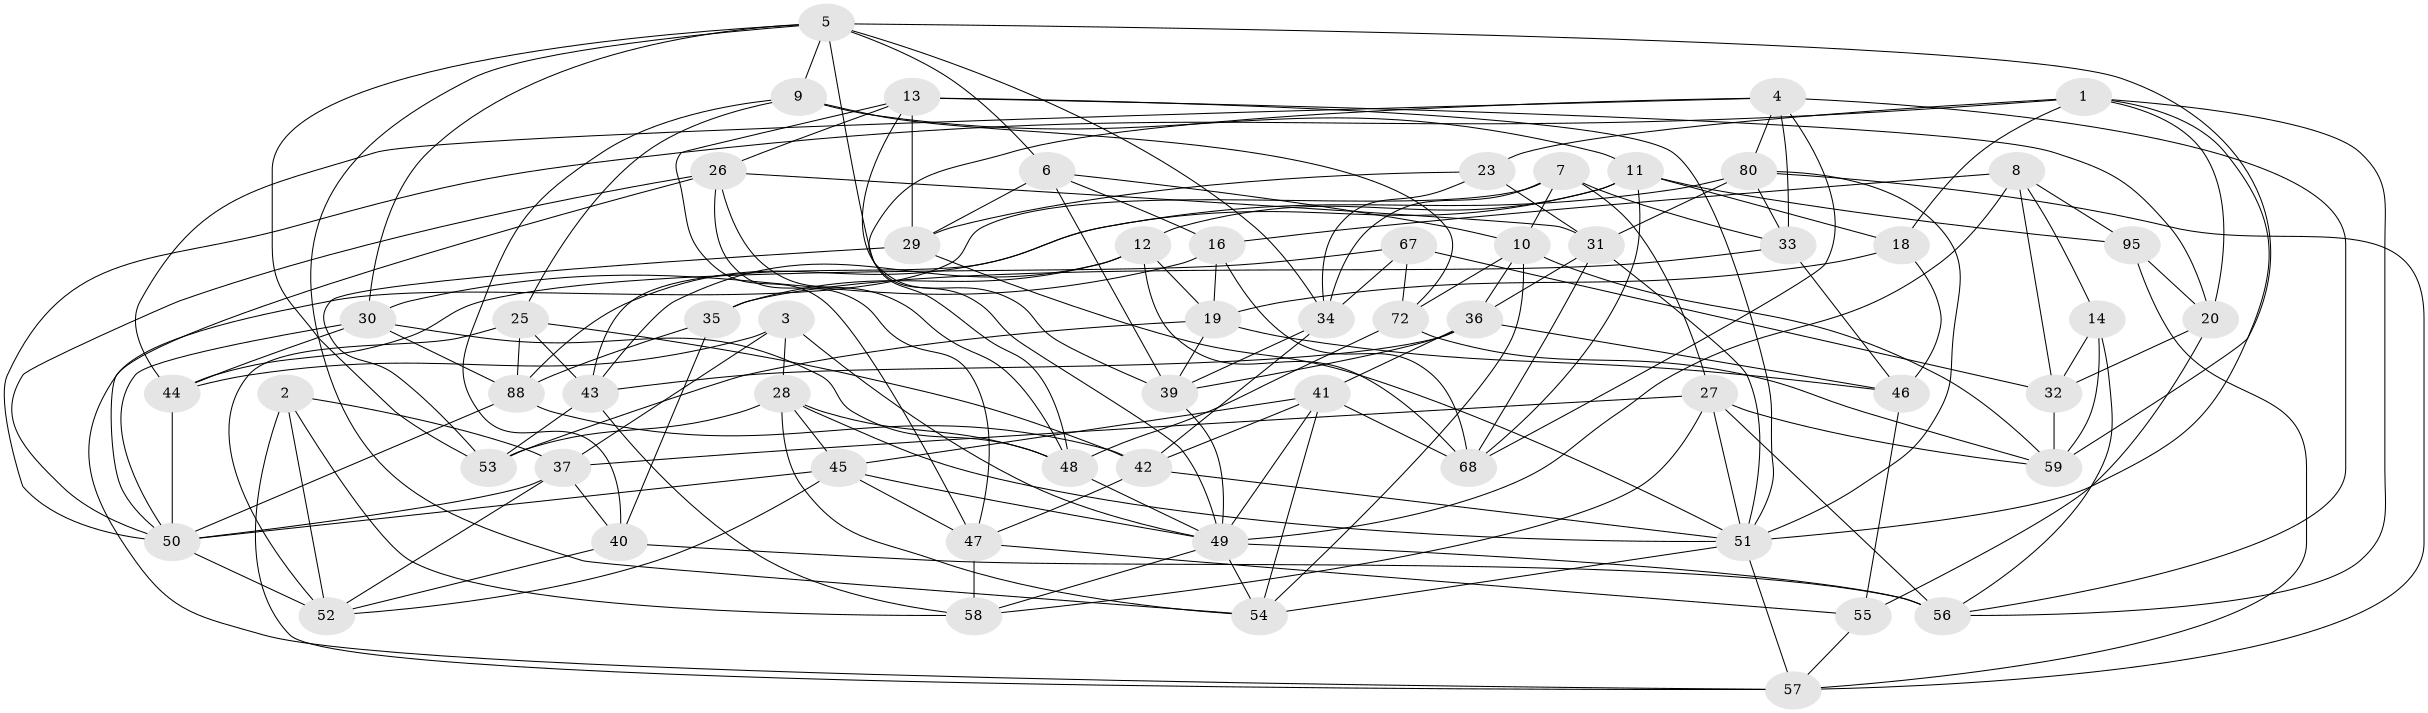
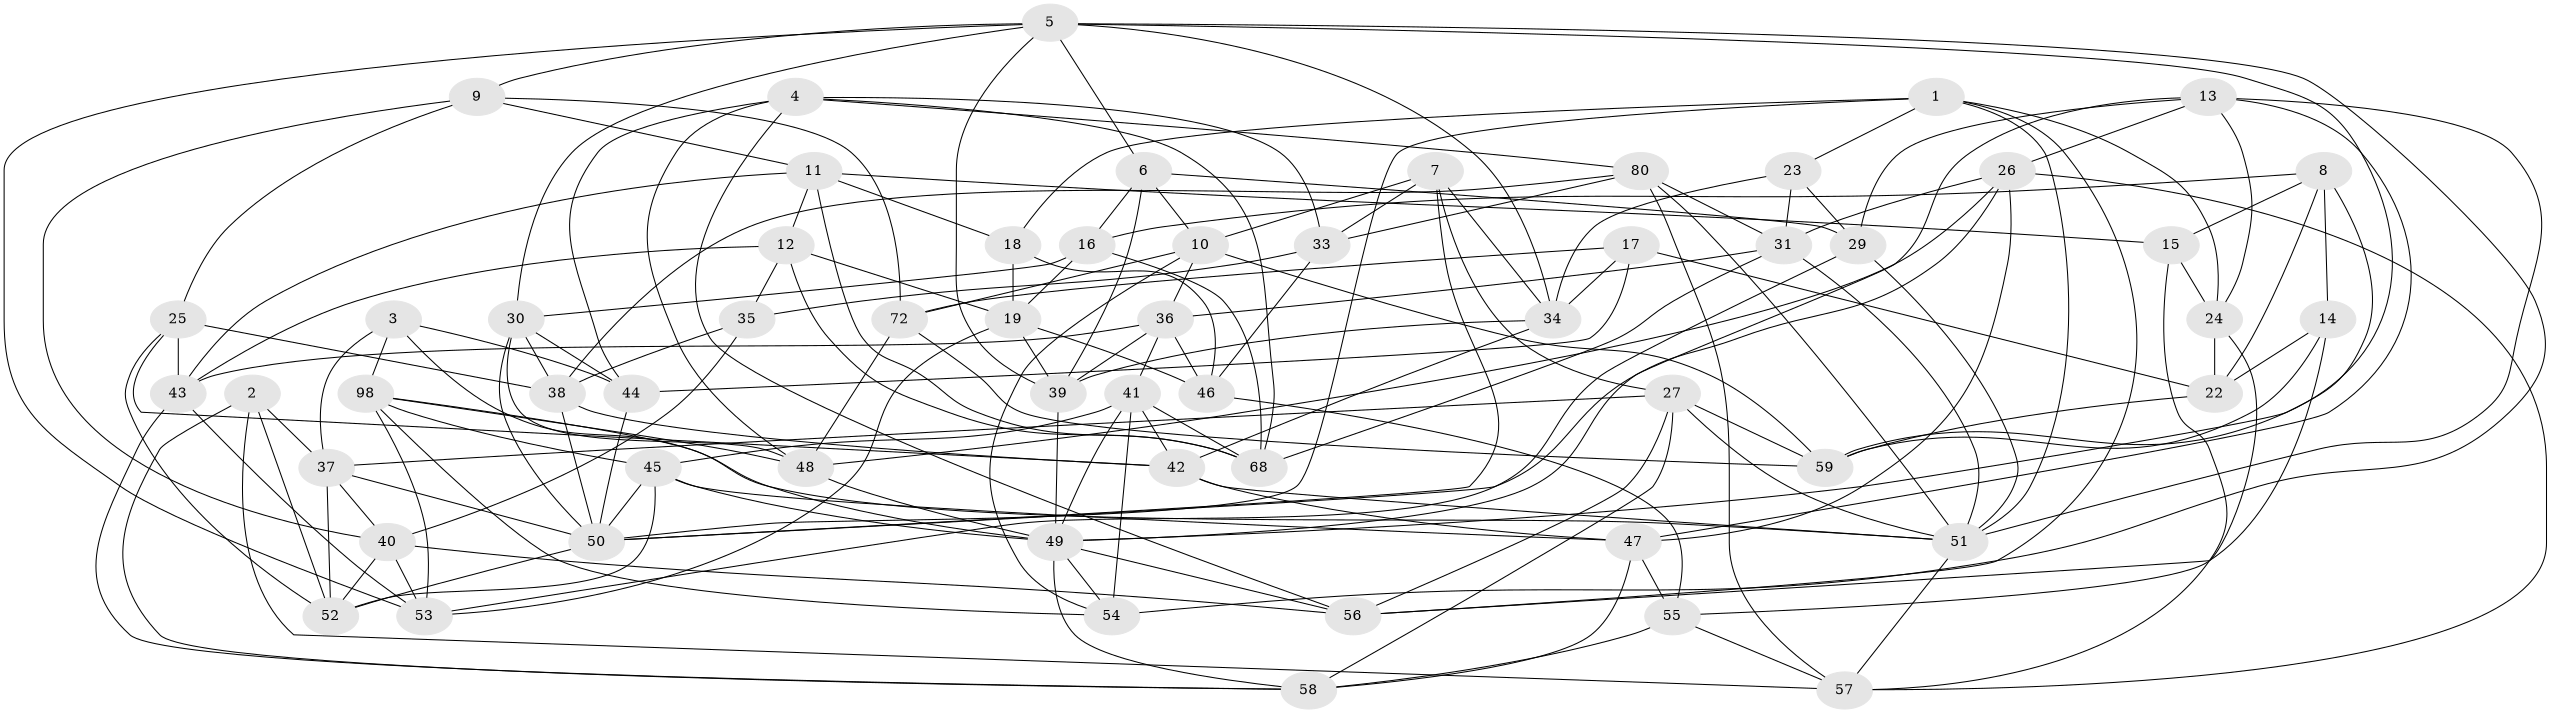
(1409, 245) -> (1631, 245)
(2132, 245) -> (2171, 245)
(2211, 319) -> (2215, 319)
(516, 394) -> (558, 394)
(782, 394) -> (366, 394)
(2054, 394) -> (2215, 394)
none -> (406, 579)
(1502, 579) -> none
none -> (1495, 665)
